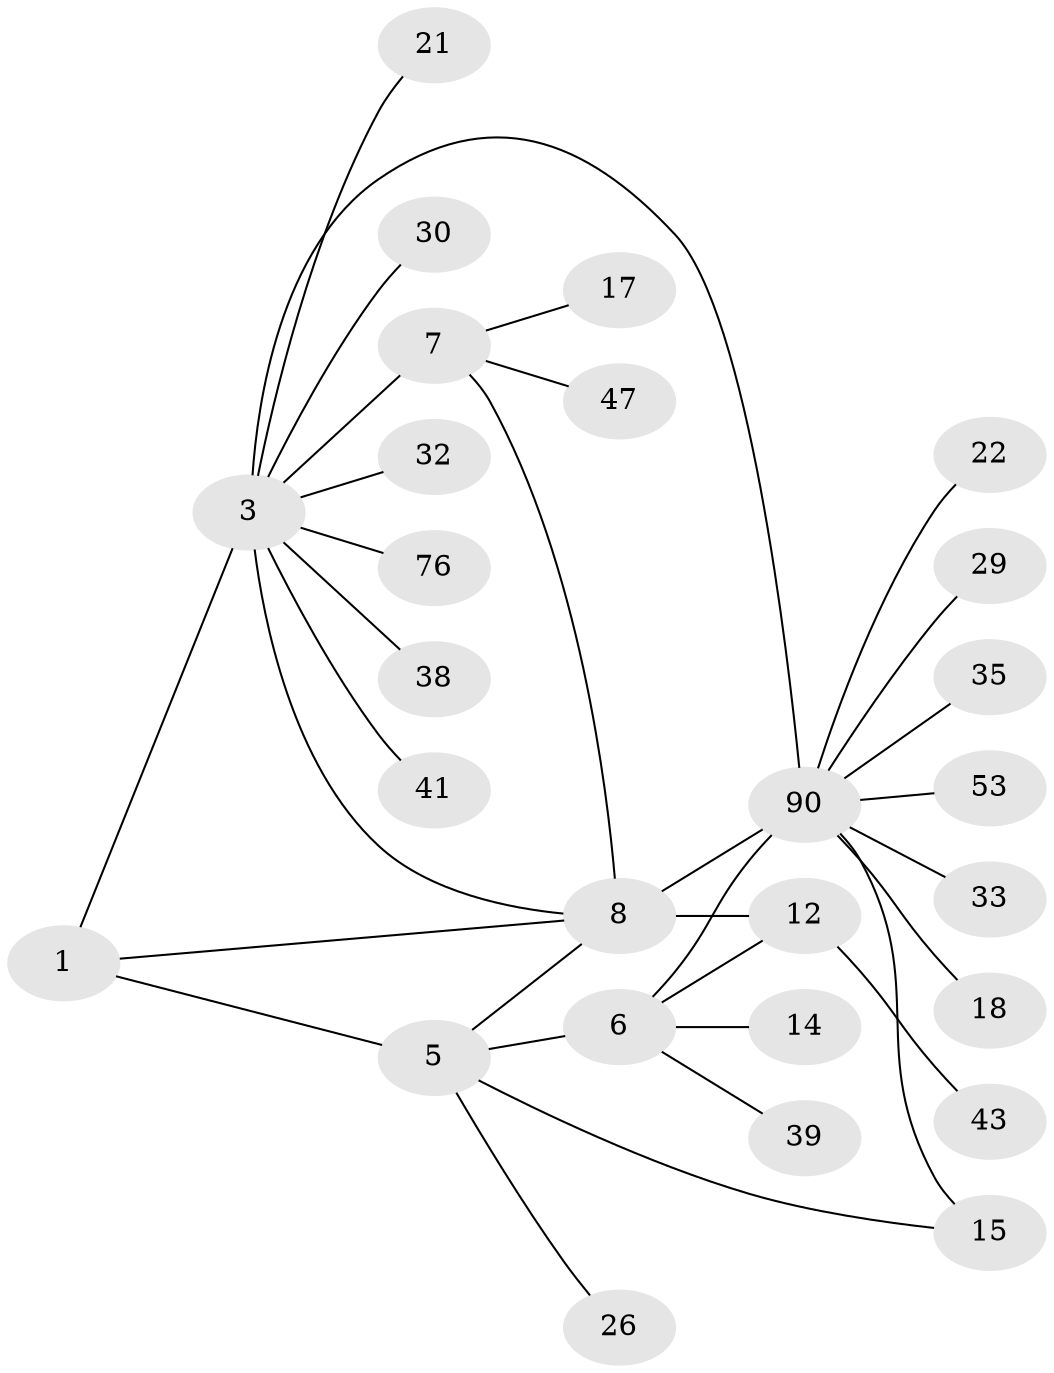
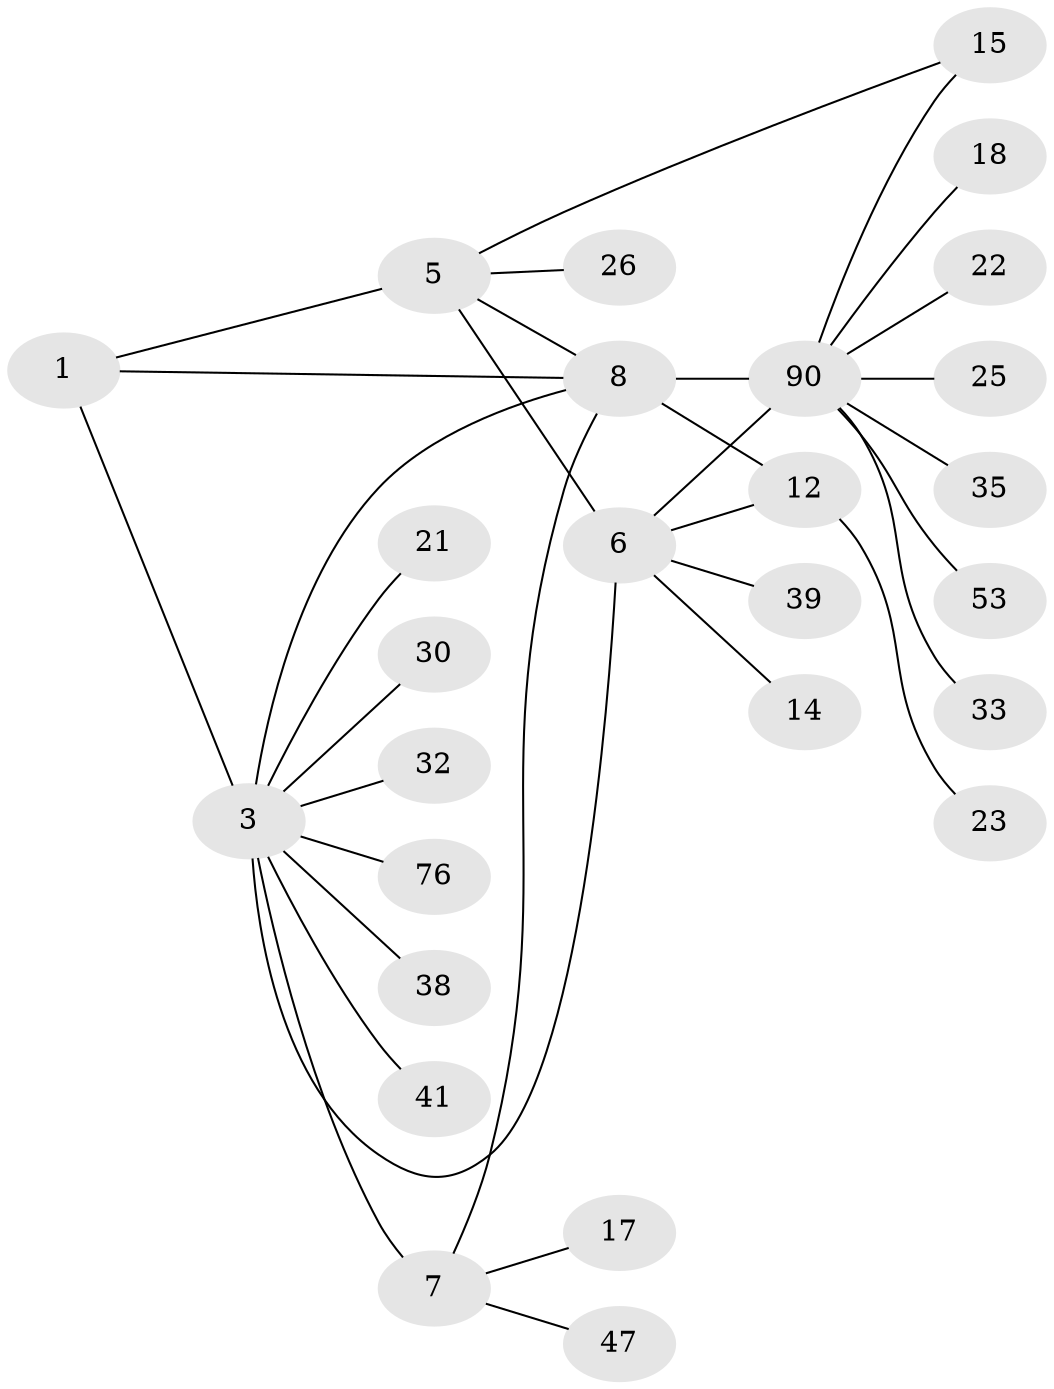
(633, 195) -> (528, 1097)
(990, 566) -> (990, 379)
(990, 1122) -> (990, 823)
